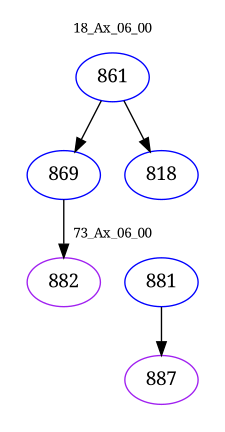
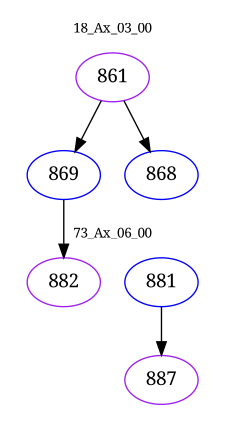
(113, 29) -> (113, 29)
(113, 77) -> (113, 77)
(161, 175) -> (161, 175)
